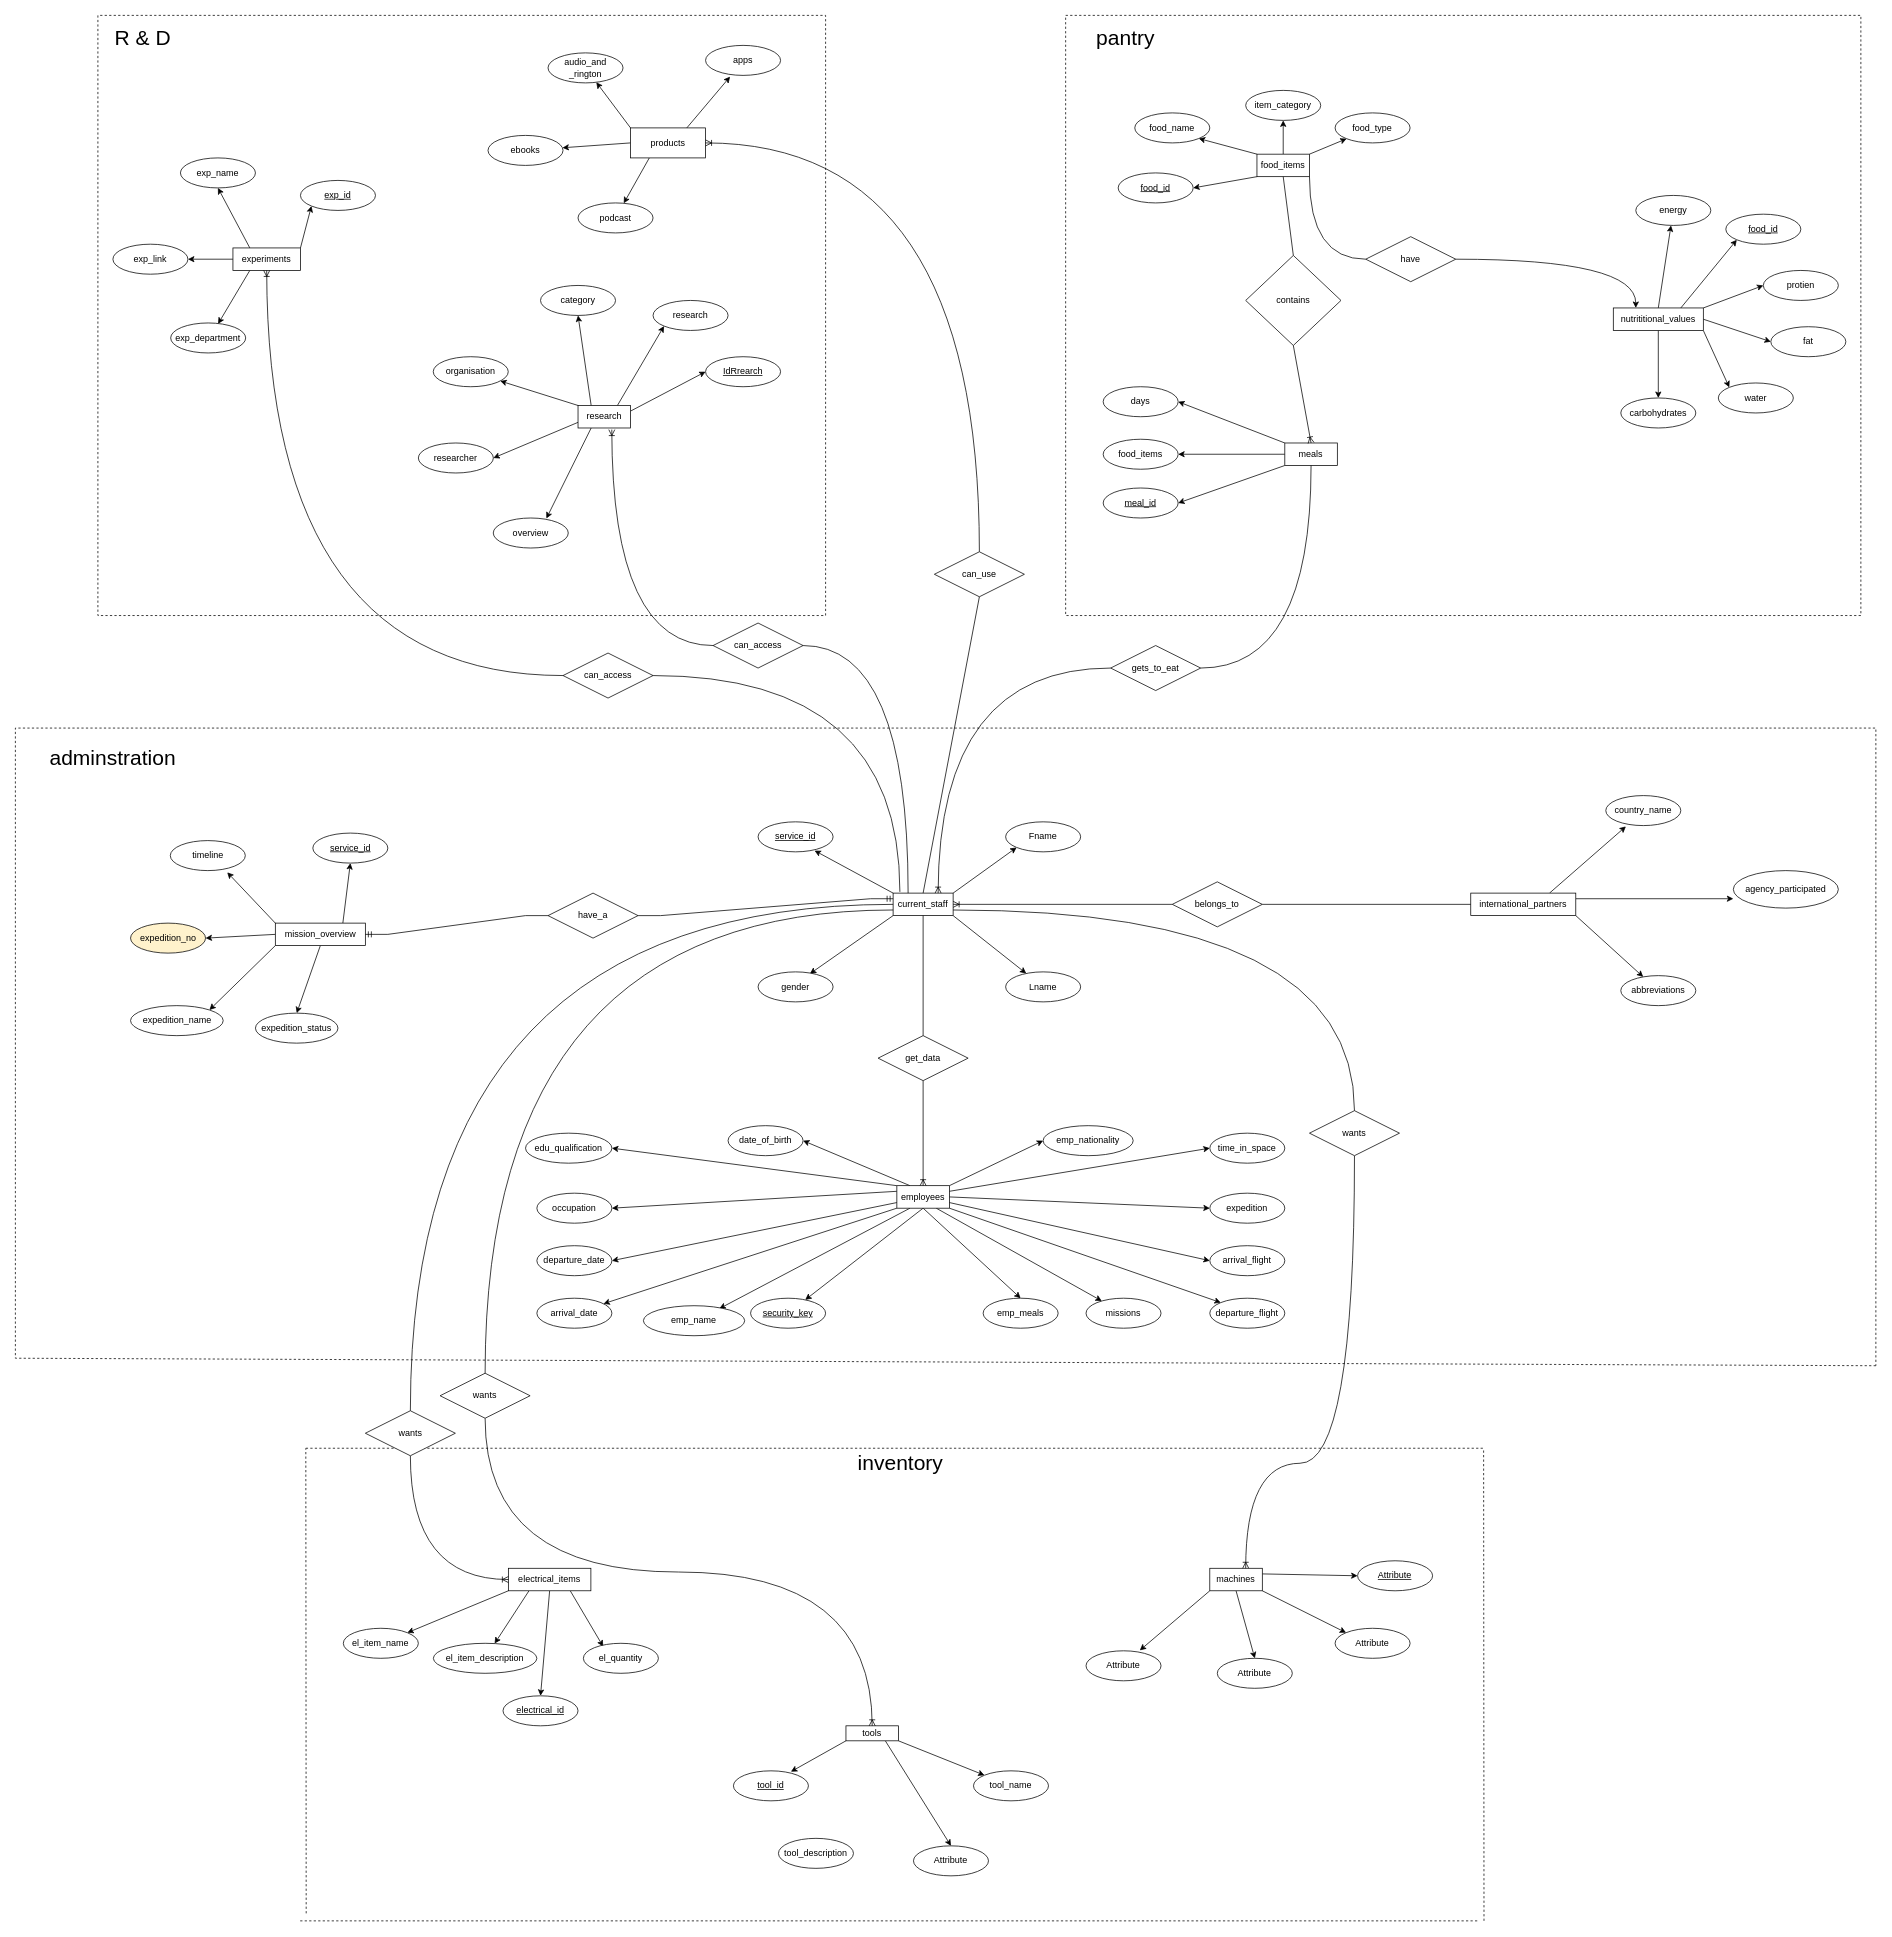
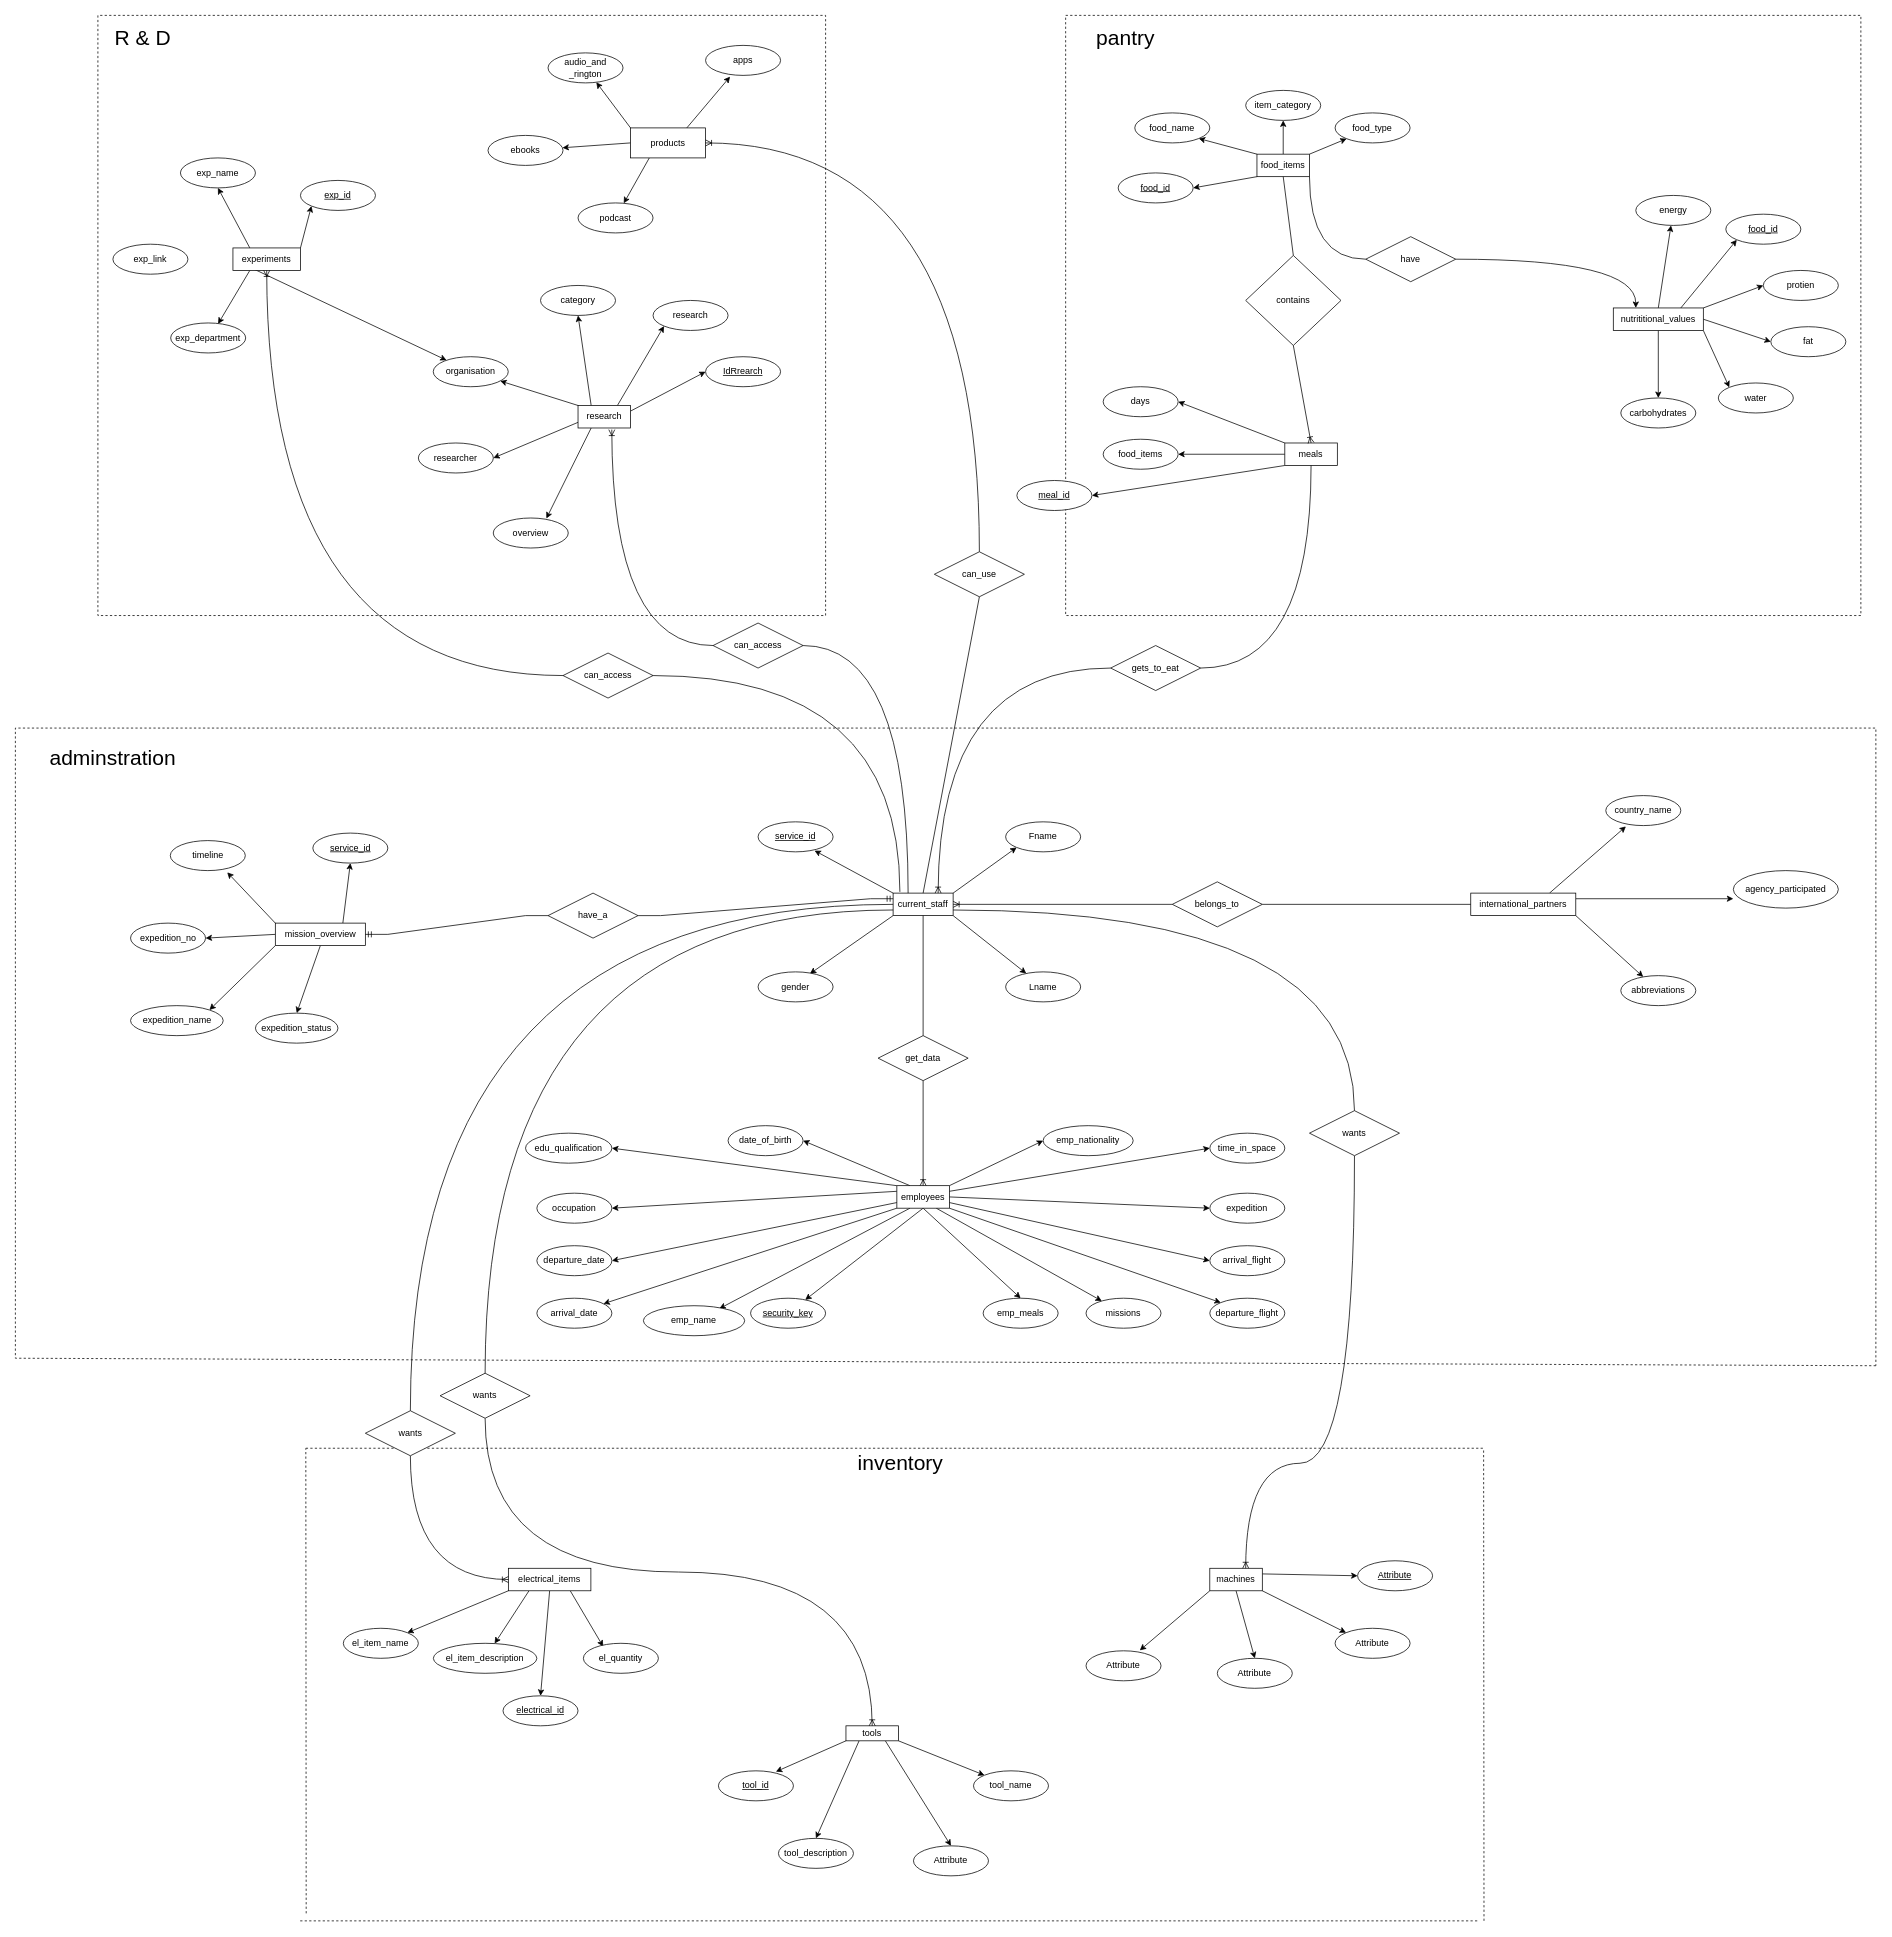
(213, 259) -> (349, 314)
(1140, 503) -> (1054, 495)
(168, 938) -> (168, 938)
(771, 1785) -> (756, 1785)
none -> (838, 1786)
